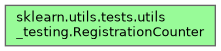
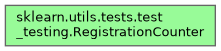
(110, 26) -> (110, 26)
